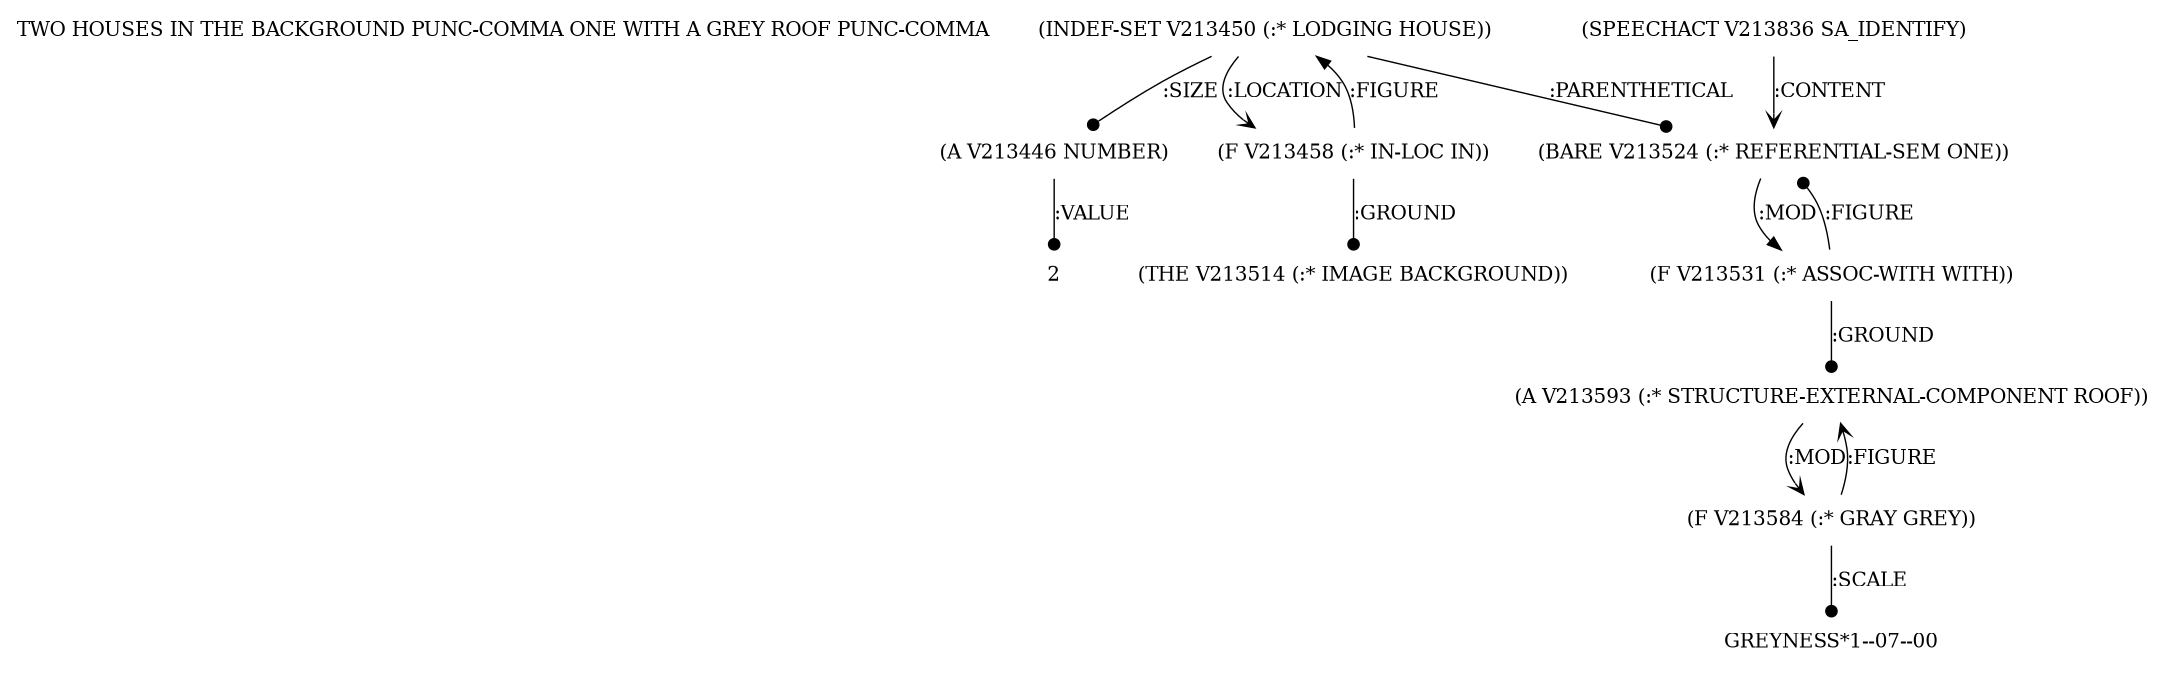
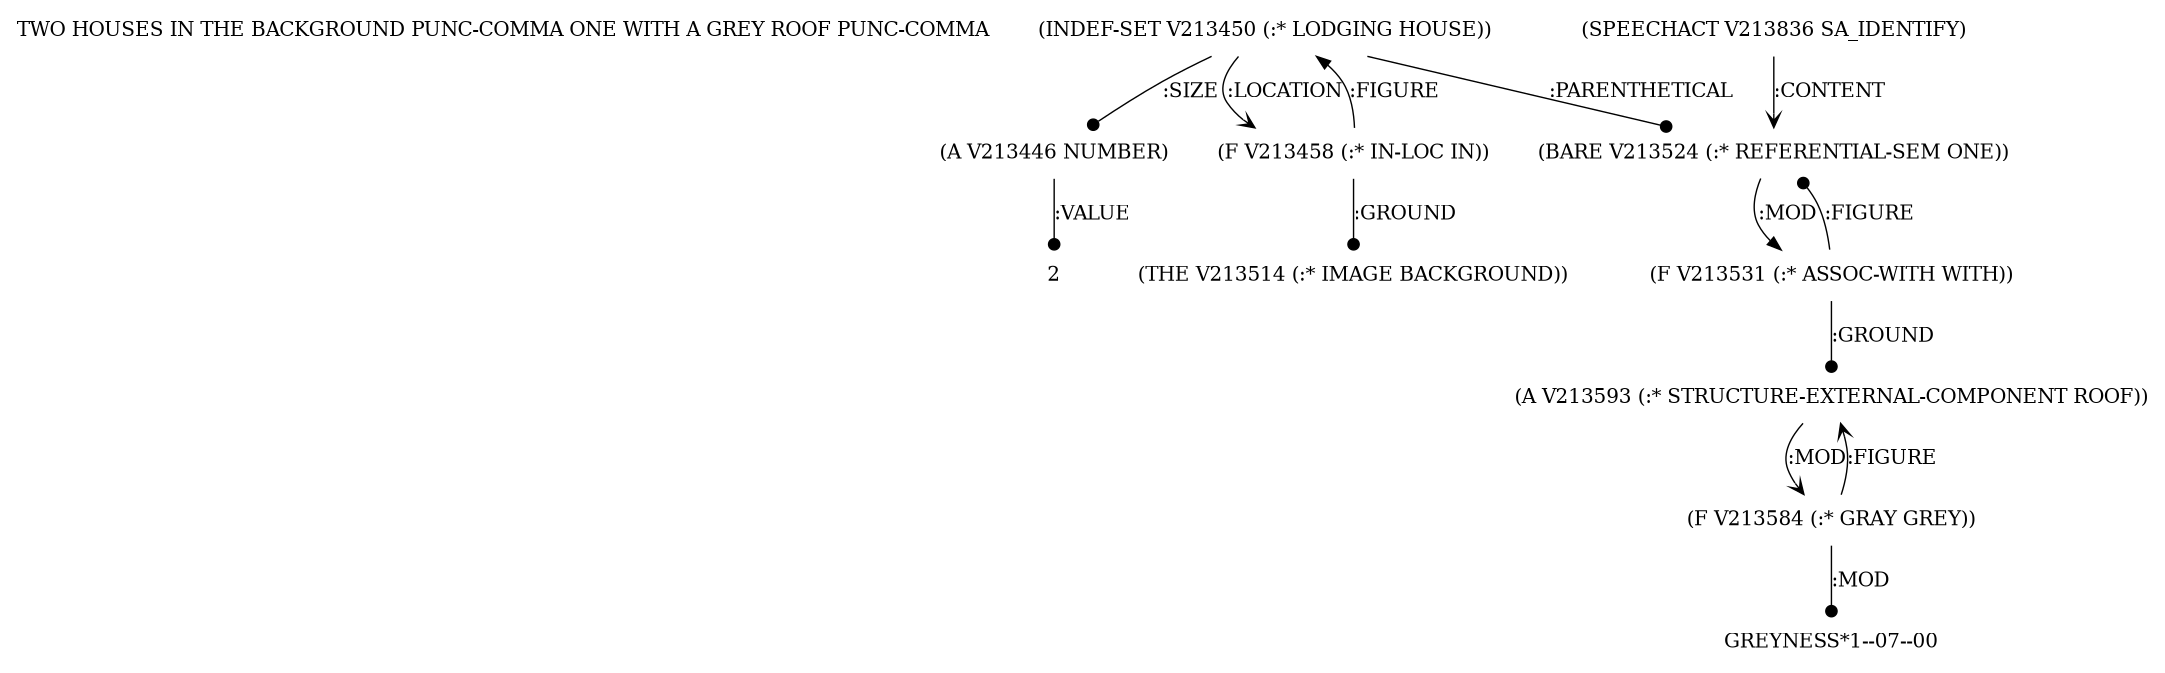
(1870, 581) -> (1861, 581)
